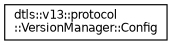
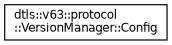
(86, 22) -> (86, 22)
